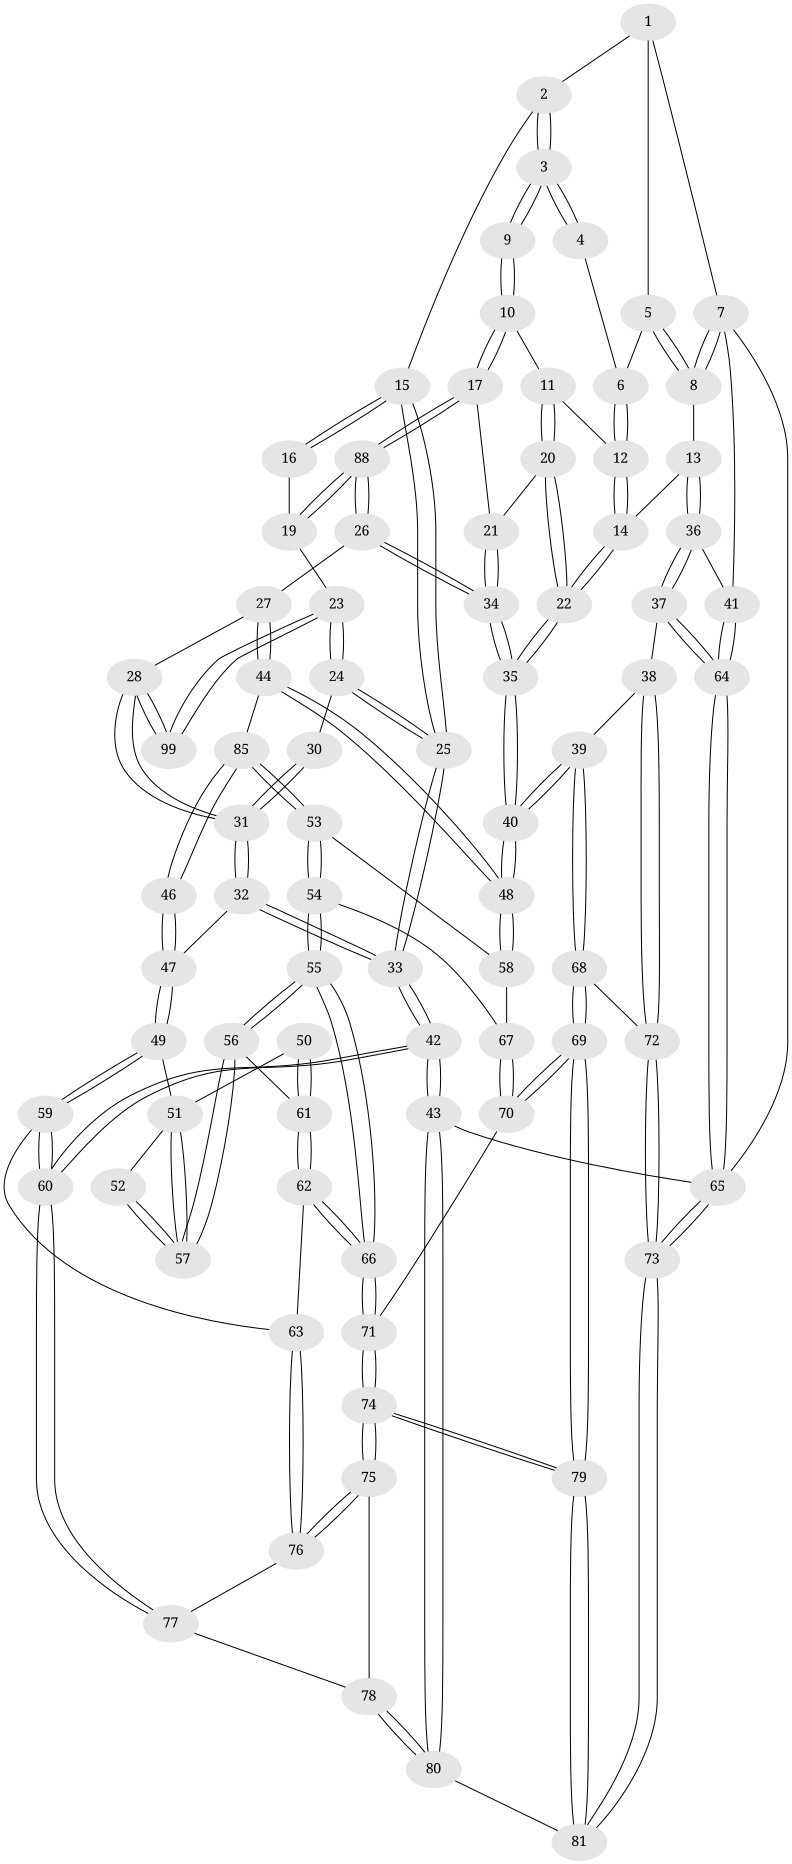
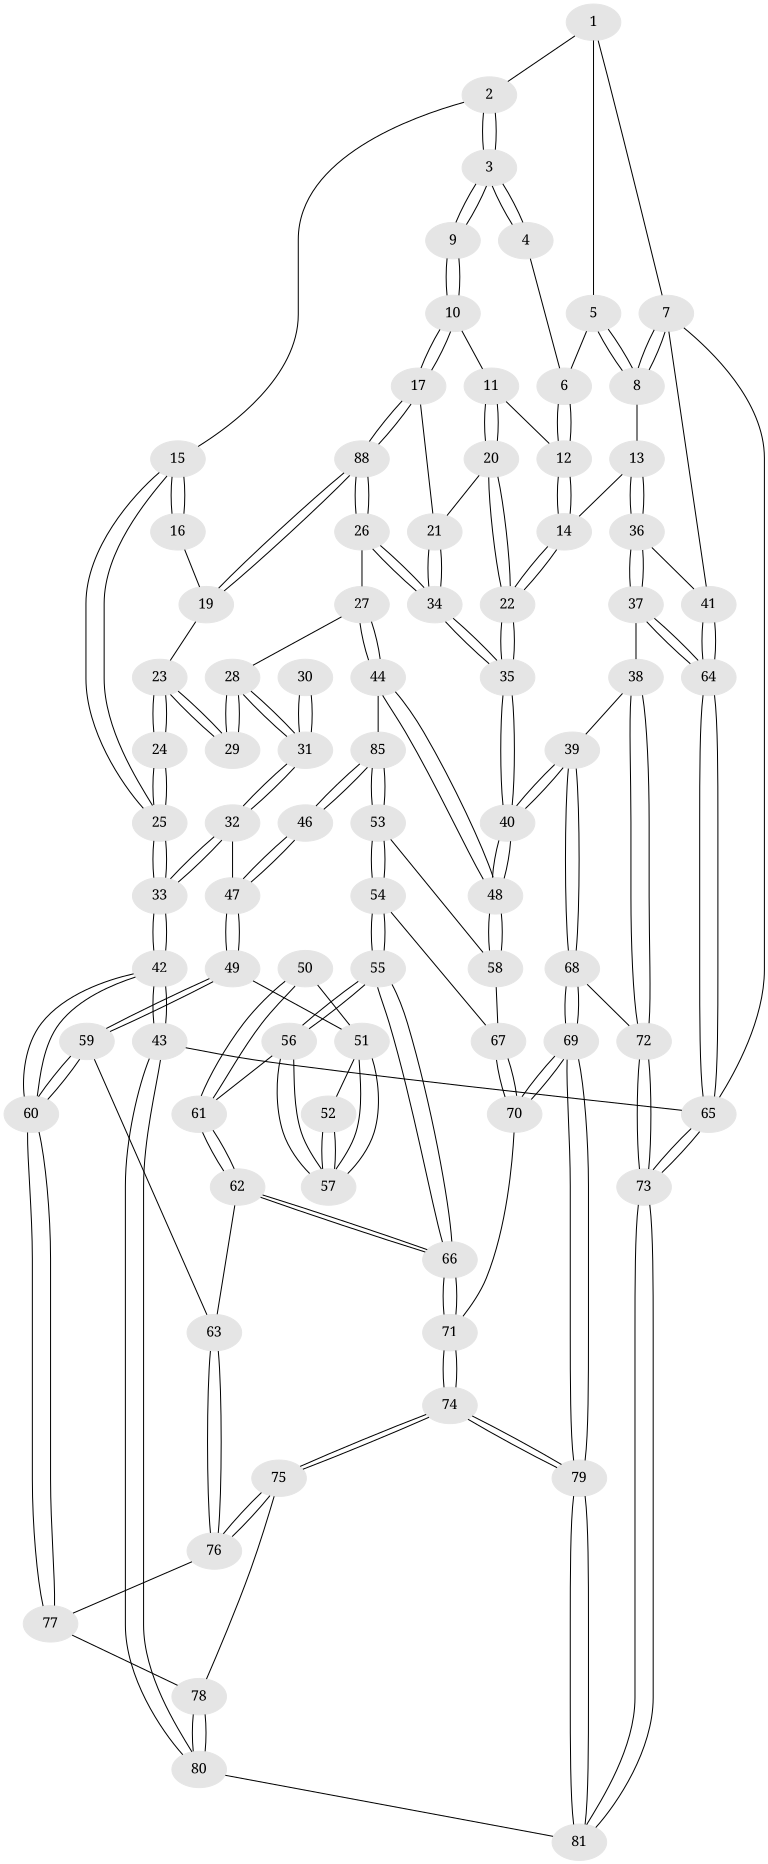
(326, 714) -> none
(169, 750) -> (233, 750)
